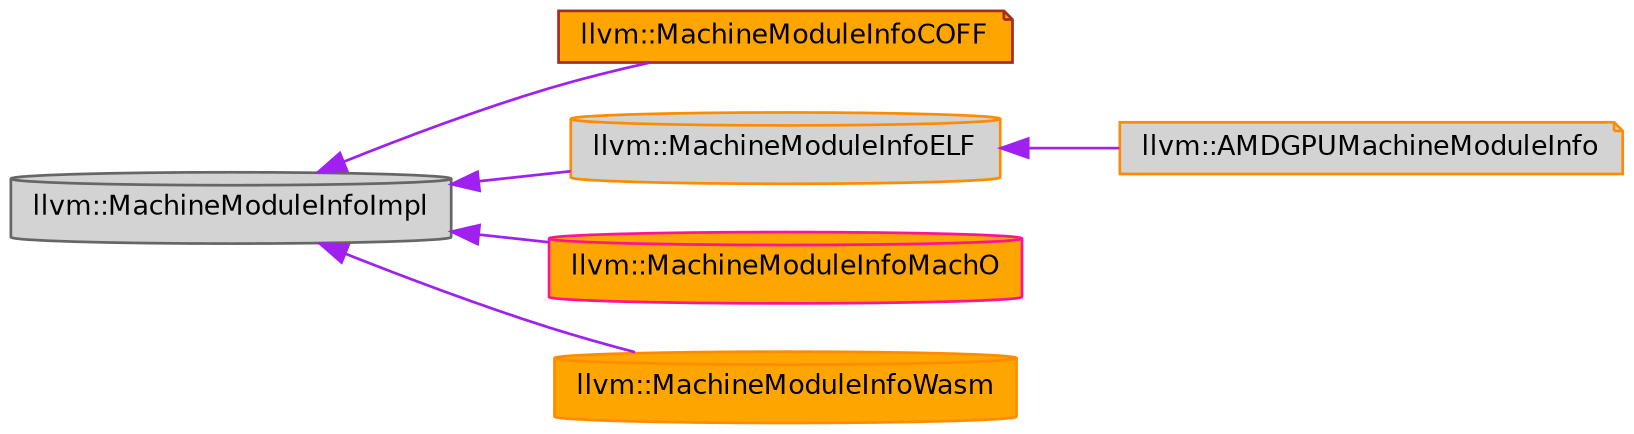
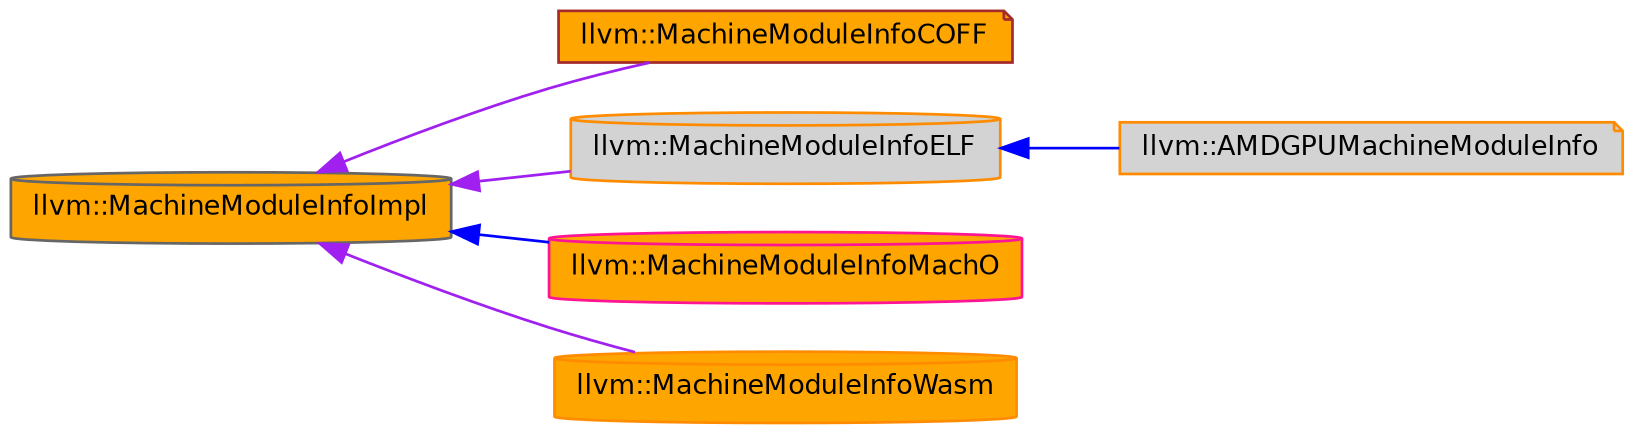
(1074, 148) -> (1074, 148)
(231, 208) -> (231, 208)
(514, 238) -> (514, 238)
